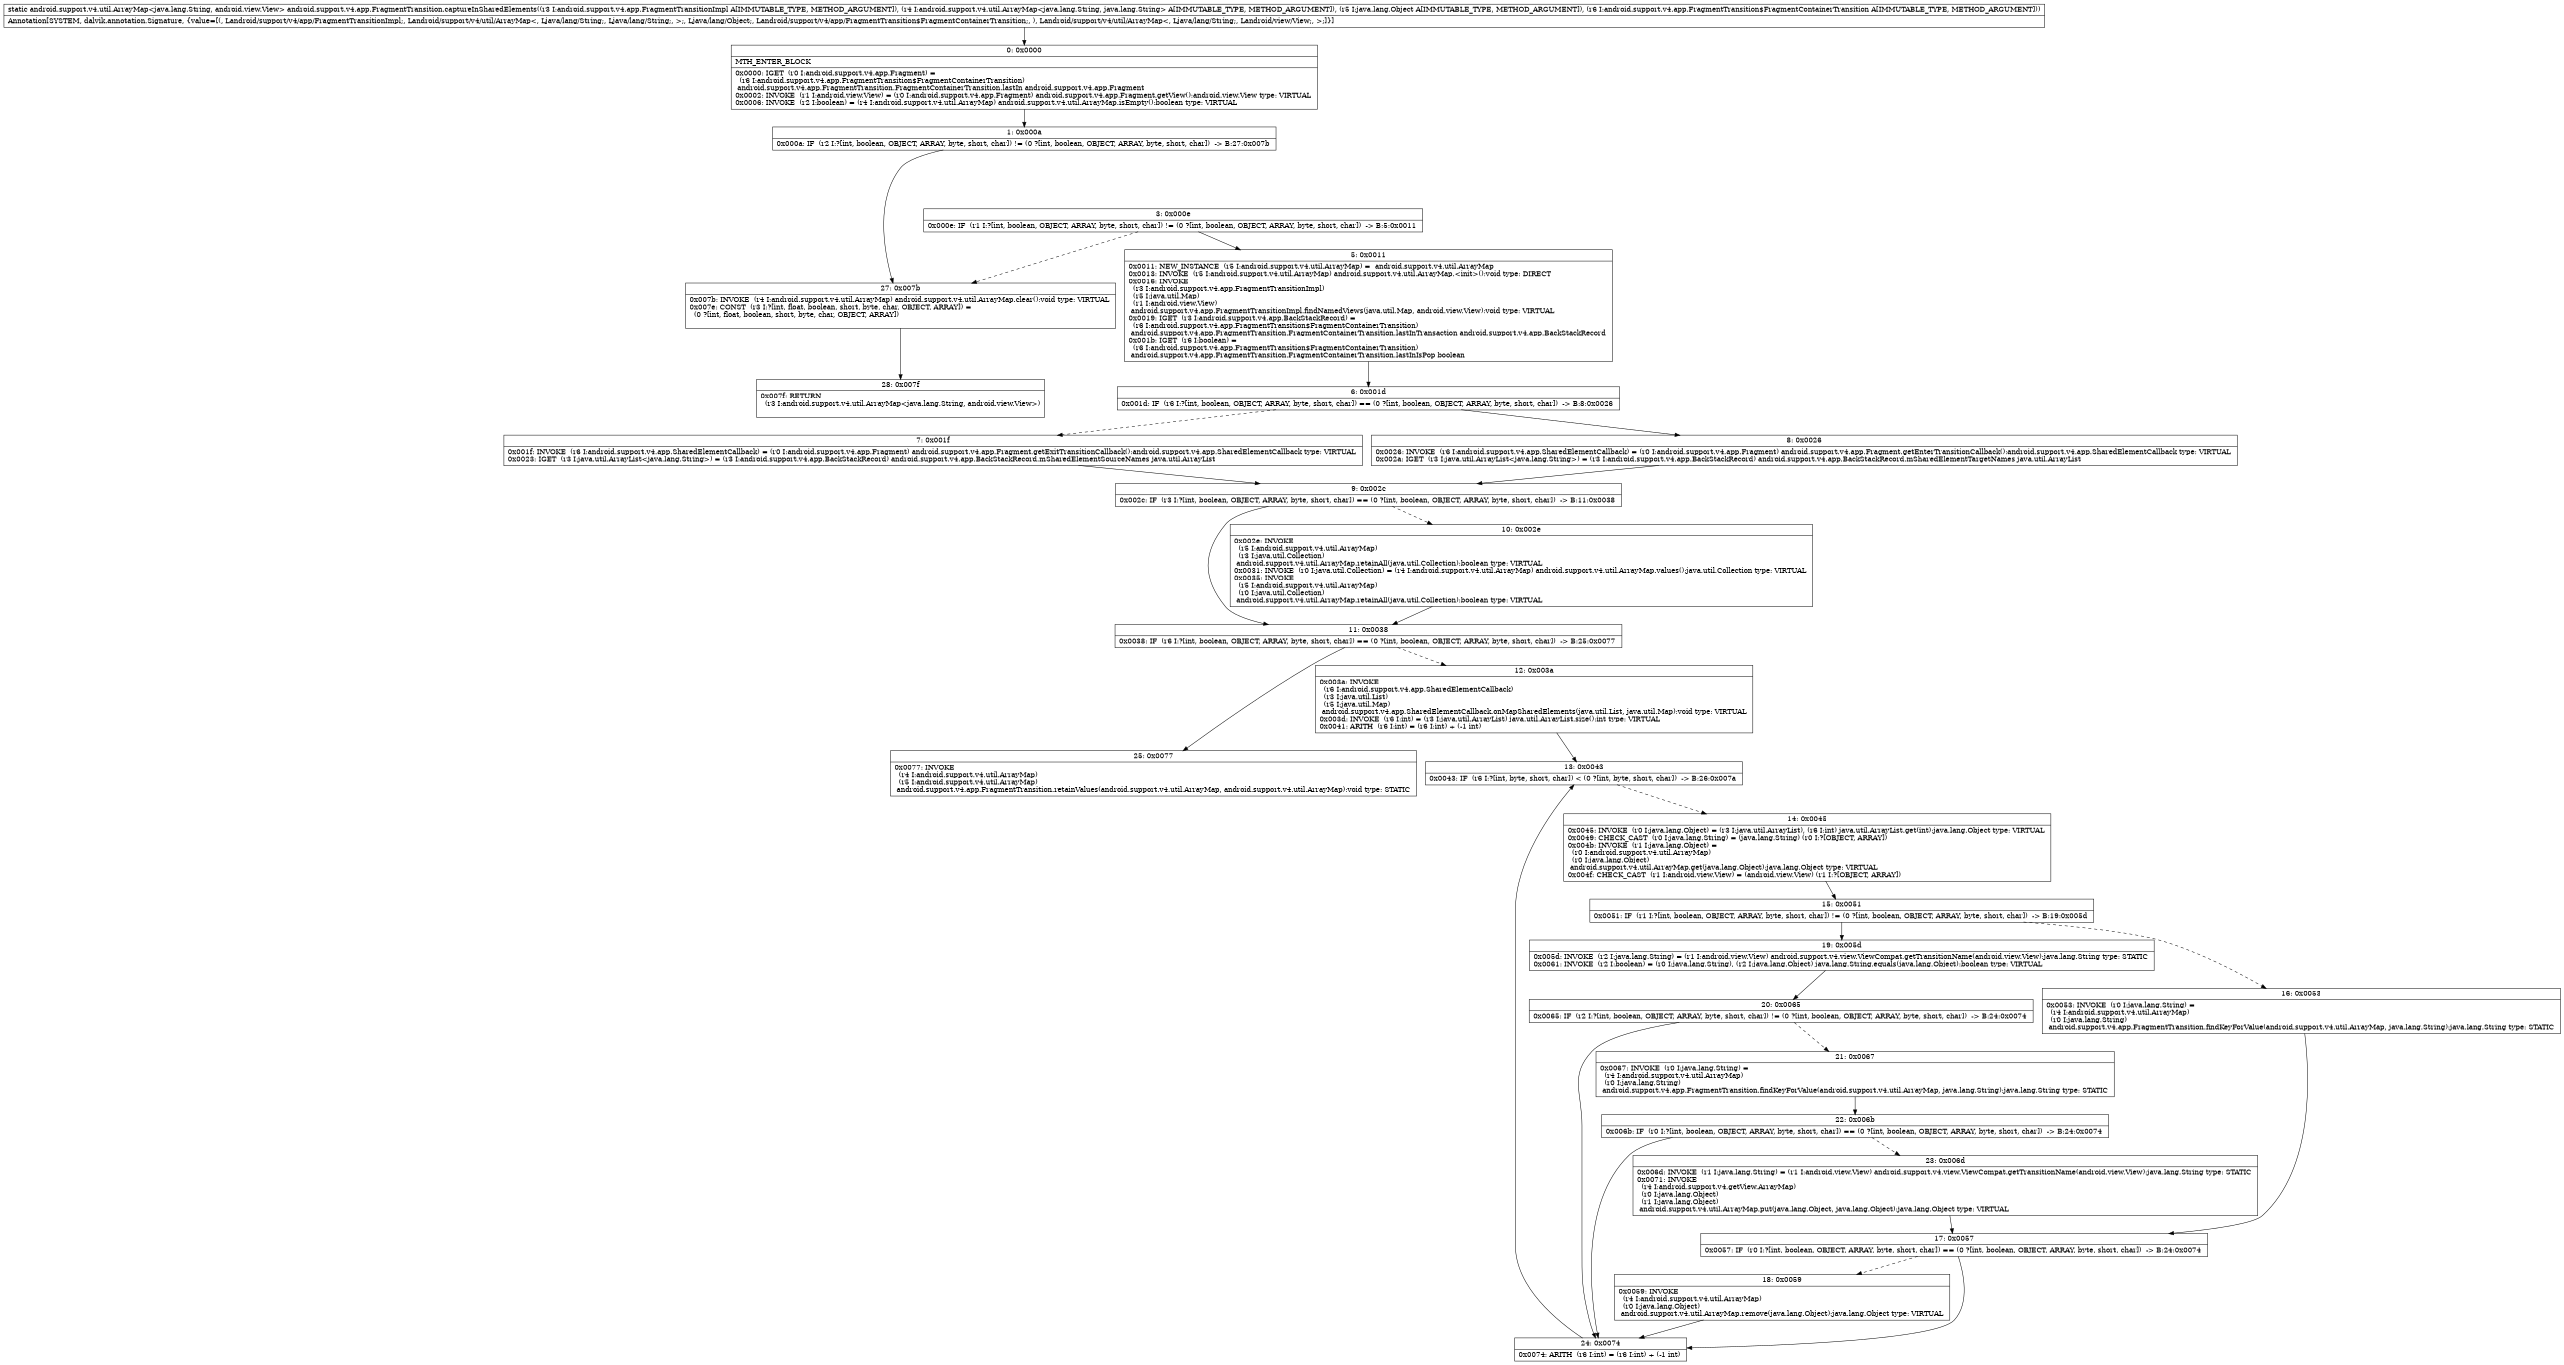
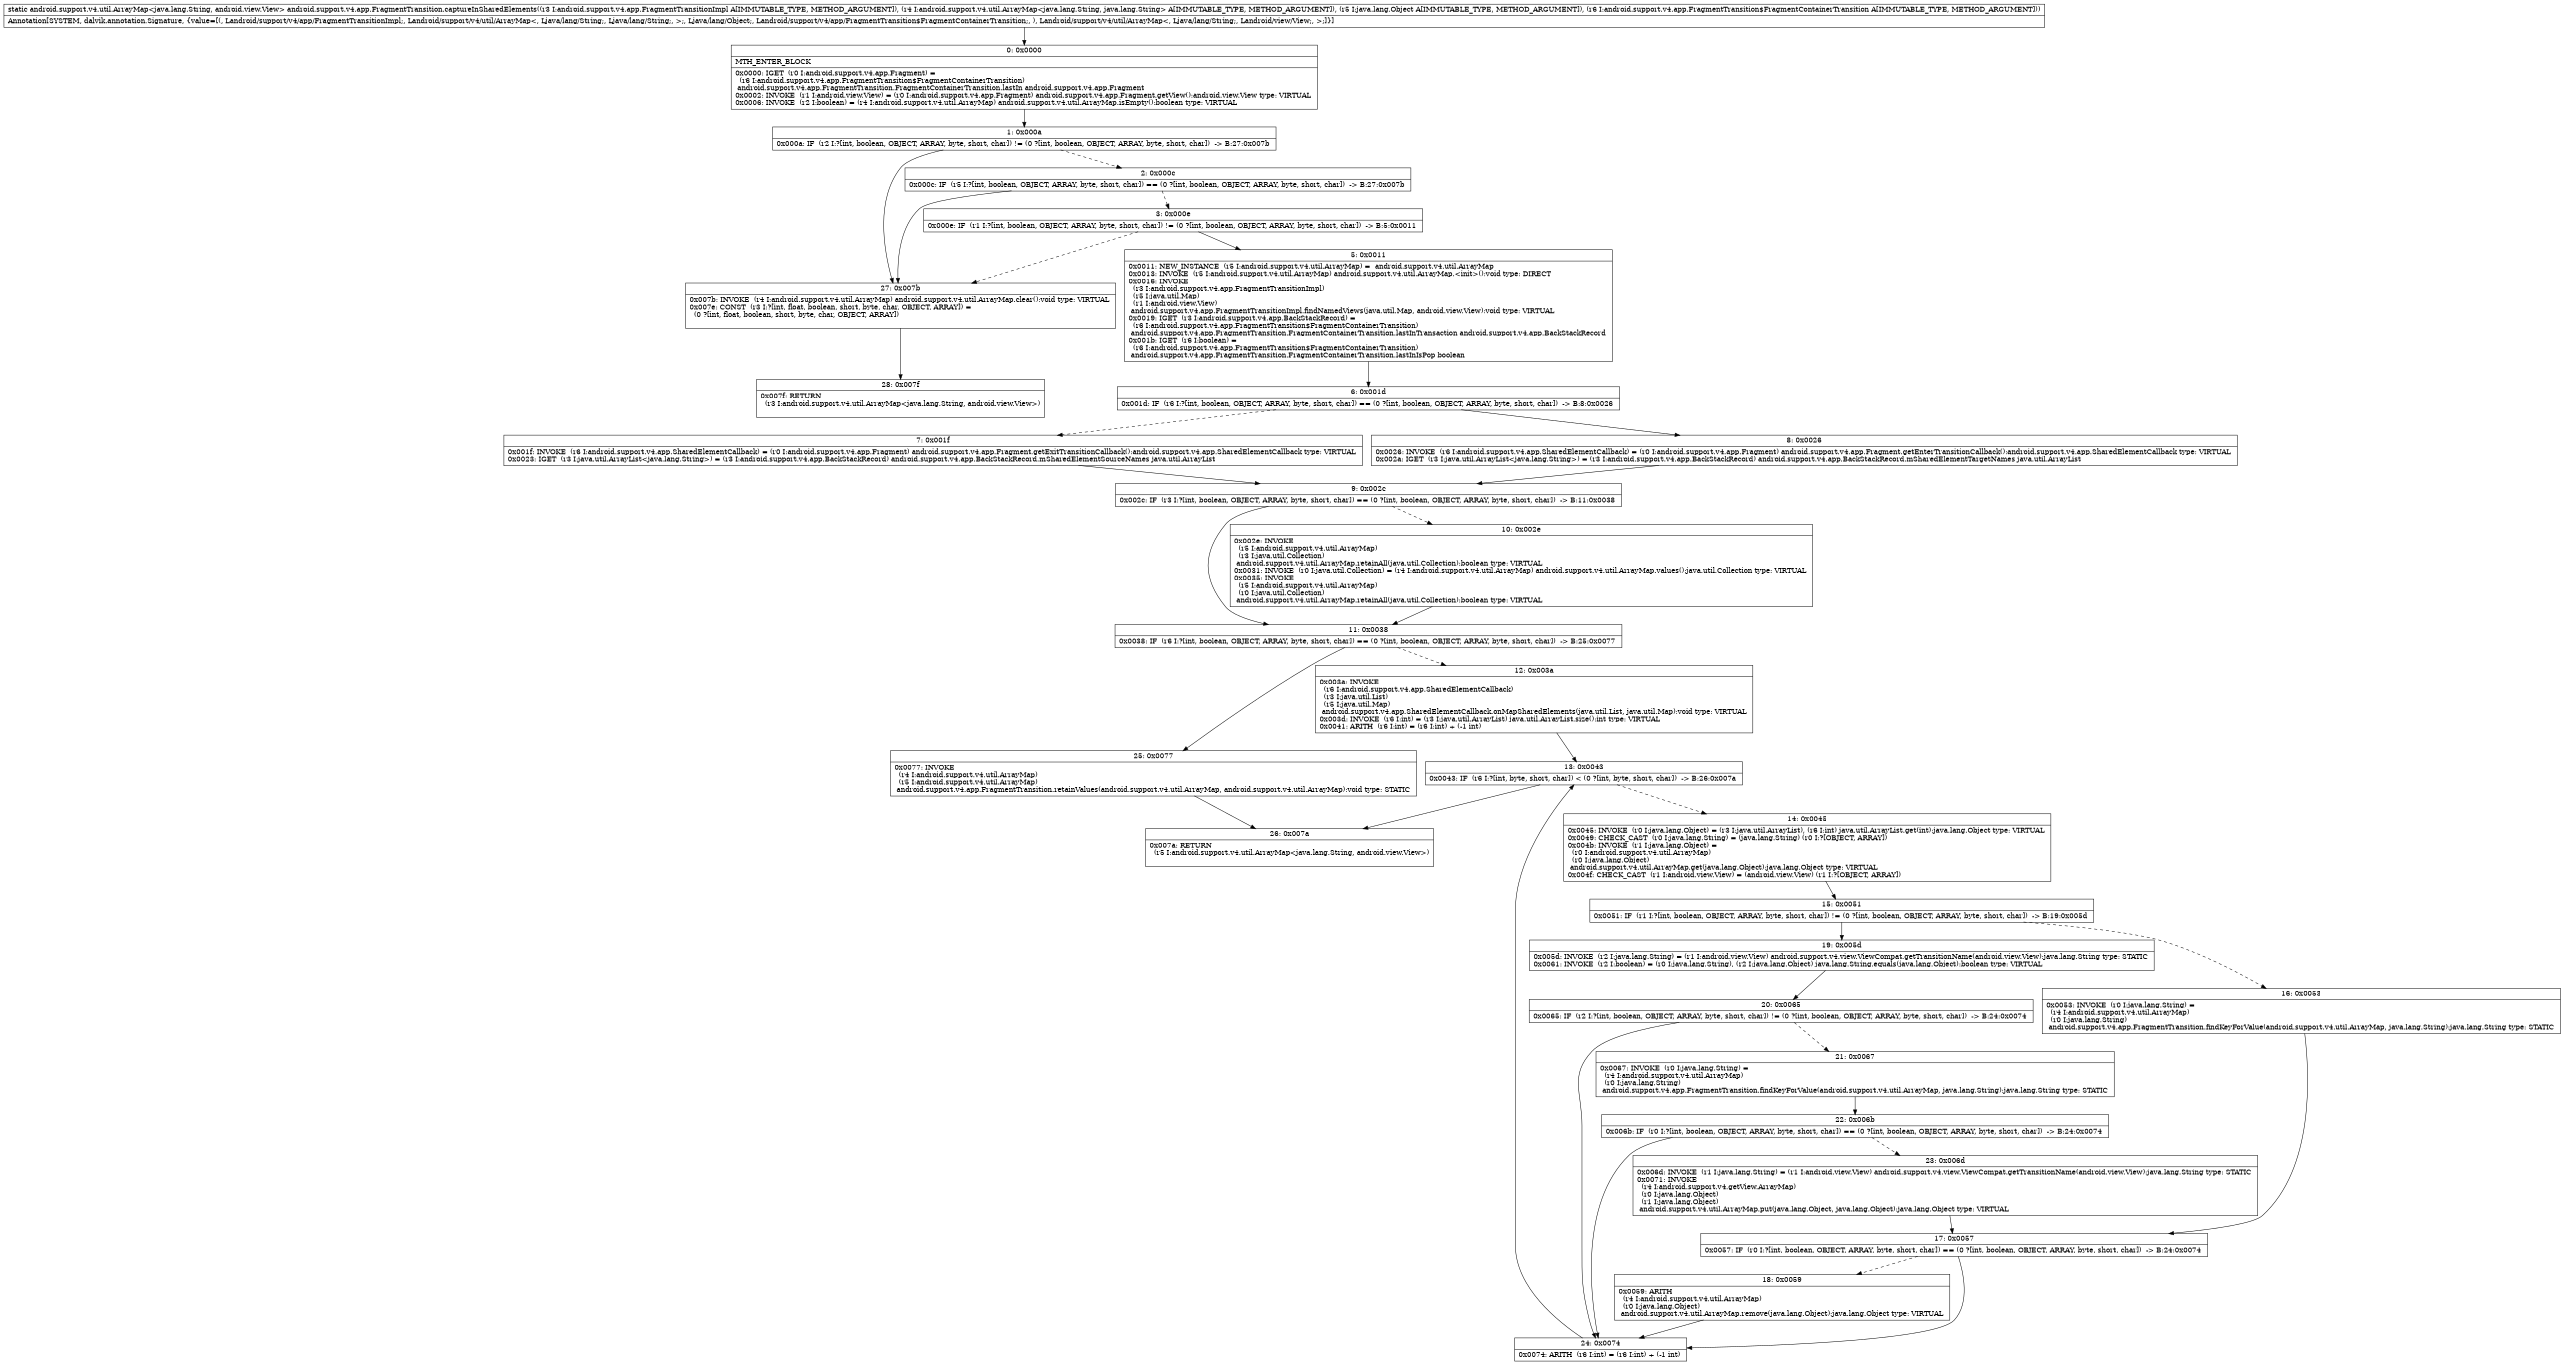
none -> (1158, 179)
none -> (1290, 848)
(1651, 1292) -> (1648, 1292)
